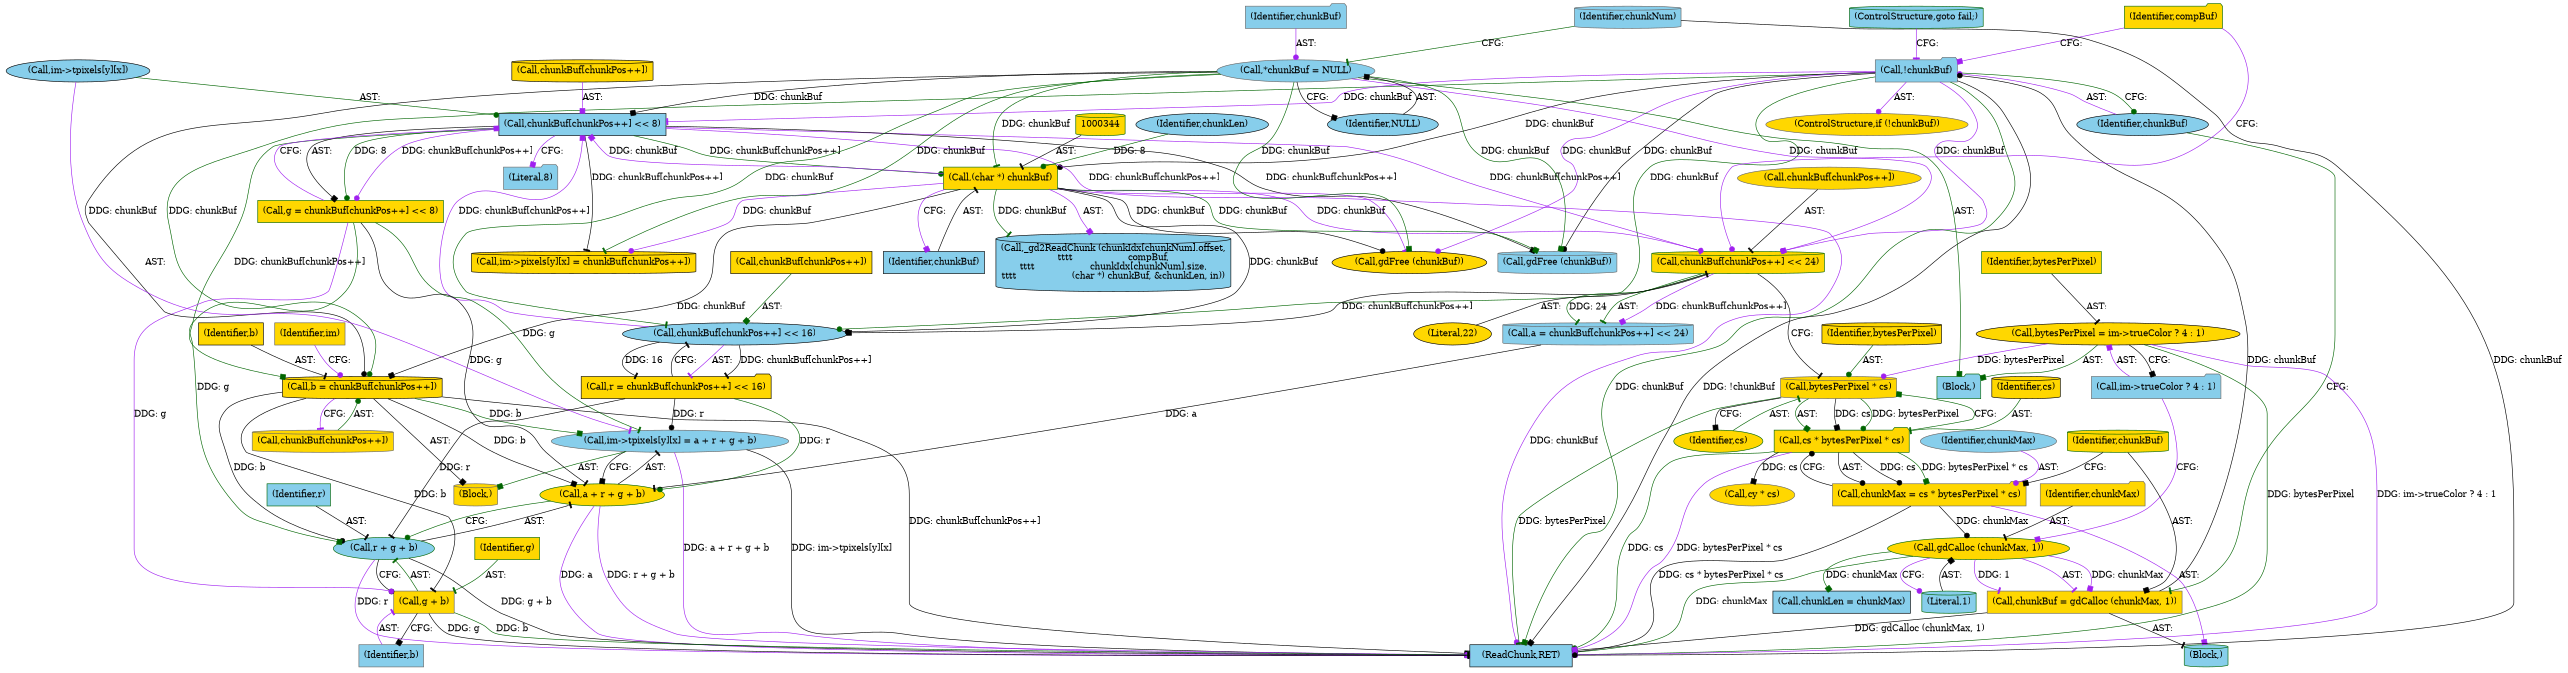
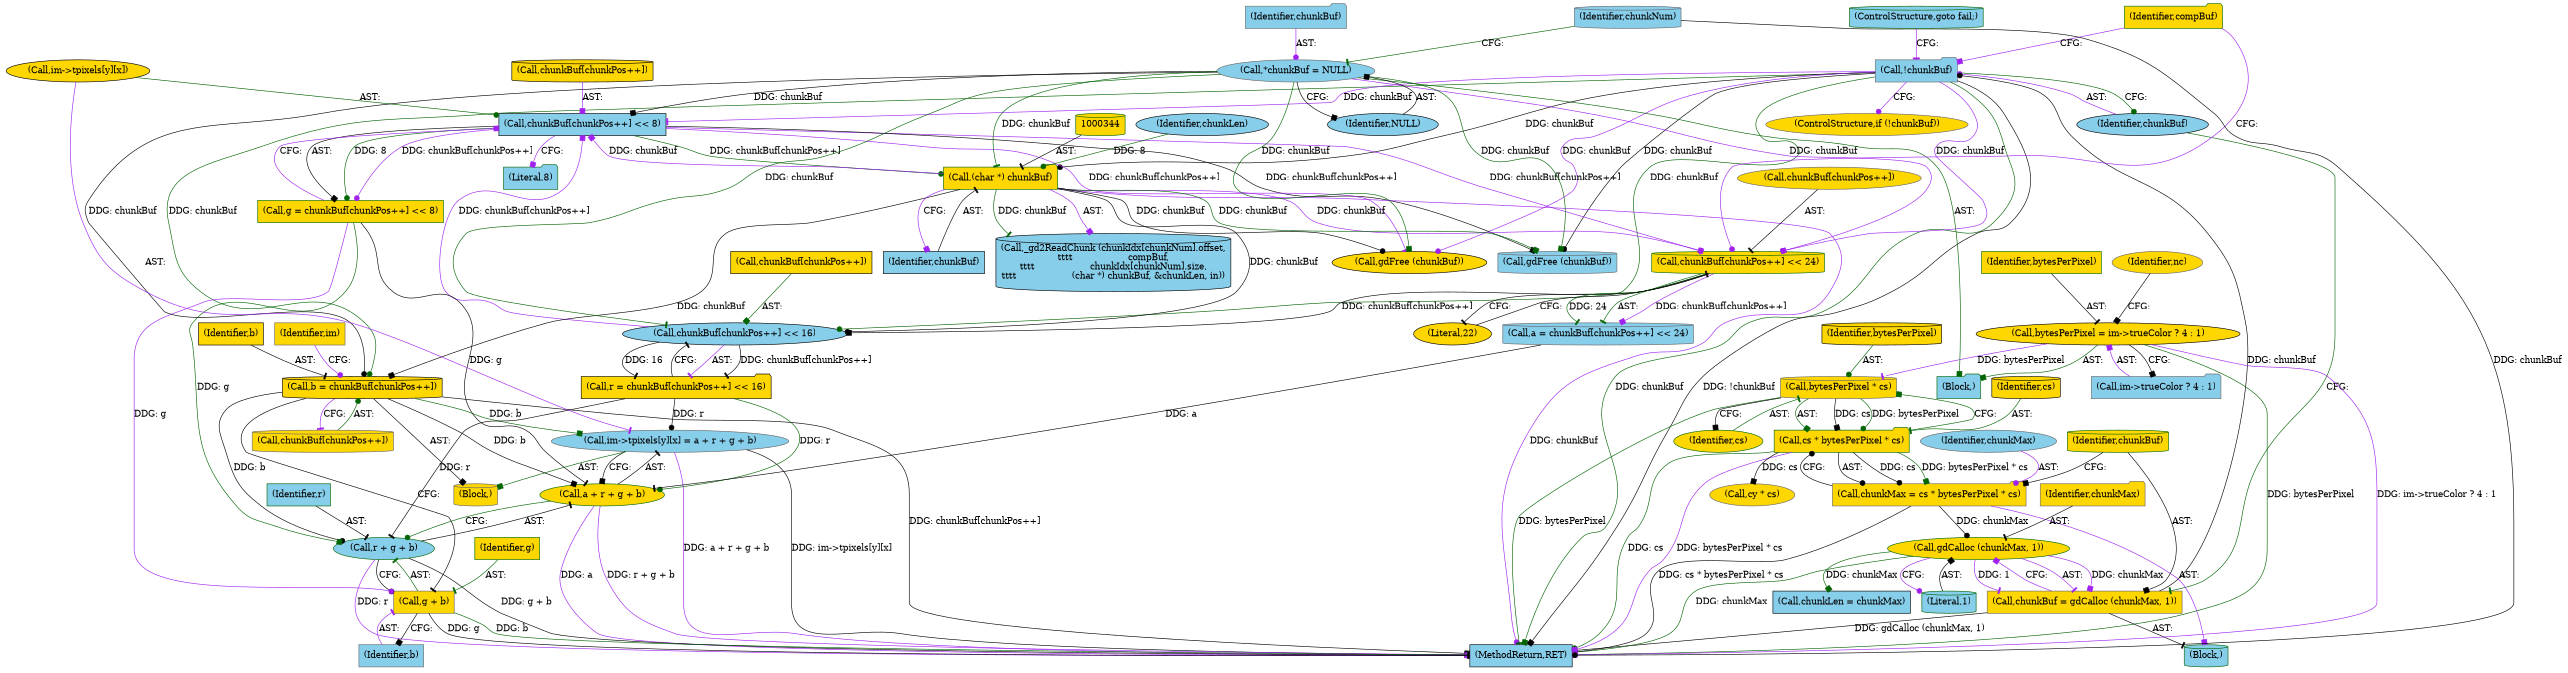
(78, 71) -> (78, 71)
(1906, 98) -> (1906, 98)
(531, 178) -> (531, 178)
(250, 182) -> none
(1325, 225) -> (1325, 225)
(584, 263) -> none
none -> (2157, 263)
(1552, 307) -> (1552, 307)
(505, 325) -> none
(1789, 327) -> (1585, 294)
(1967, 358) -> (1967, 358)
(430, 495) -> (430, 495)
(2152, 505) -> (2024, 579)
(1521, 656) -> (1521, 656)
